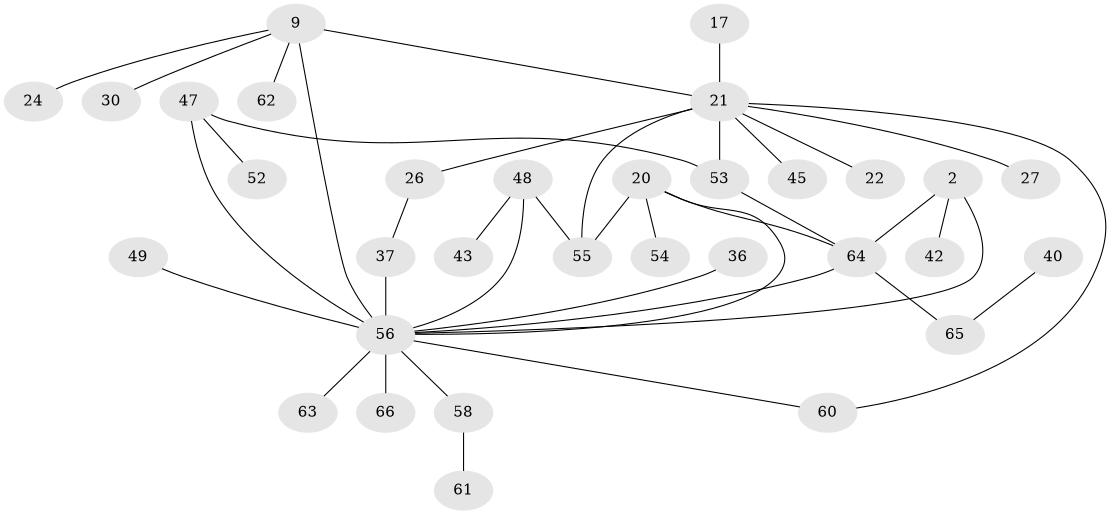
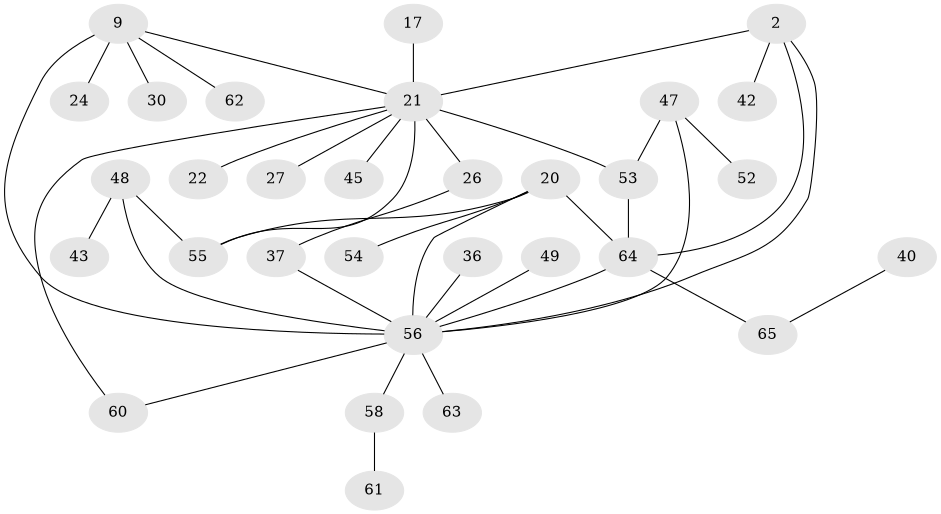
none -> (595, 63)
(386, 413) -> none
